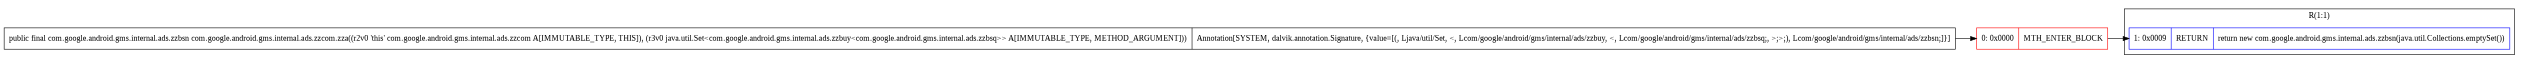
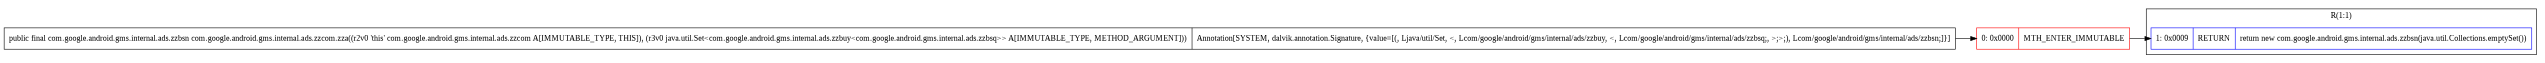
(2063, 38) -> (2074, 38)
